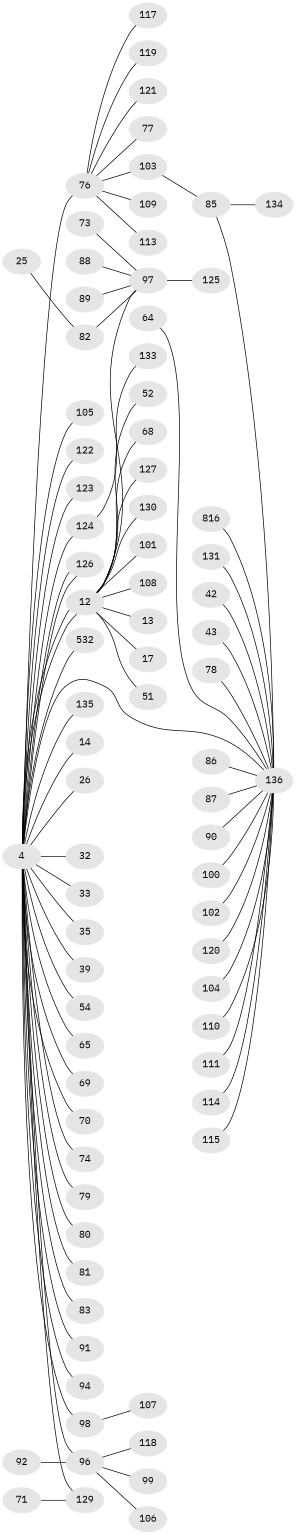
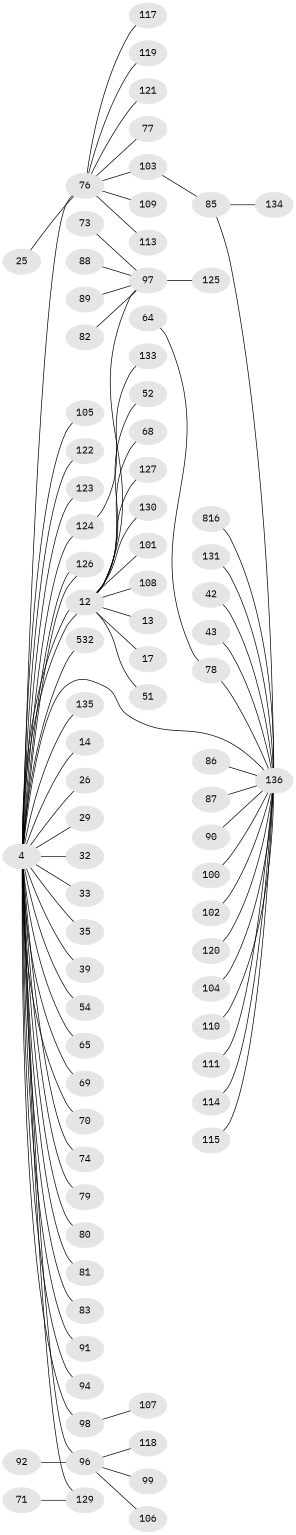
(55, 305) -> (51, 223)
(177, 563) -> (180, 494)
none -> (85, 819)
